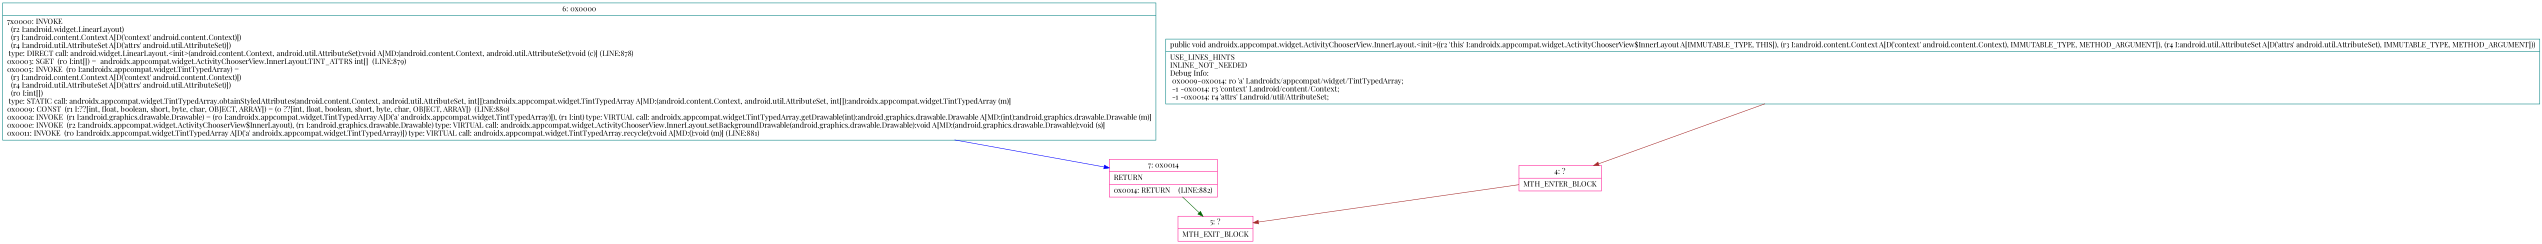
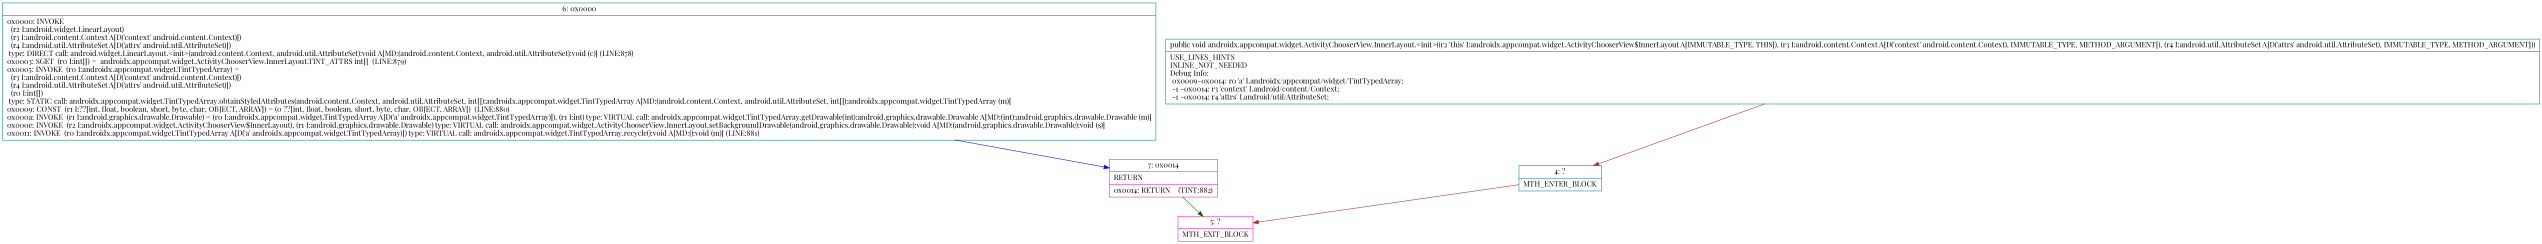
(37, 22) -> (38, 22)
(1560, 178) -> (1560, 178)
(1163, 190) -> (1163, 190)
